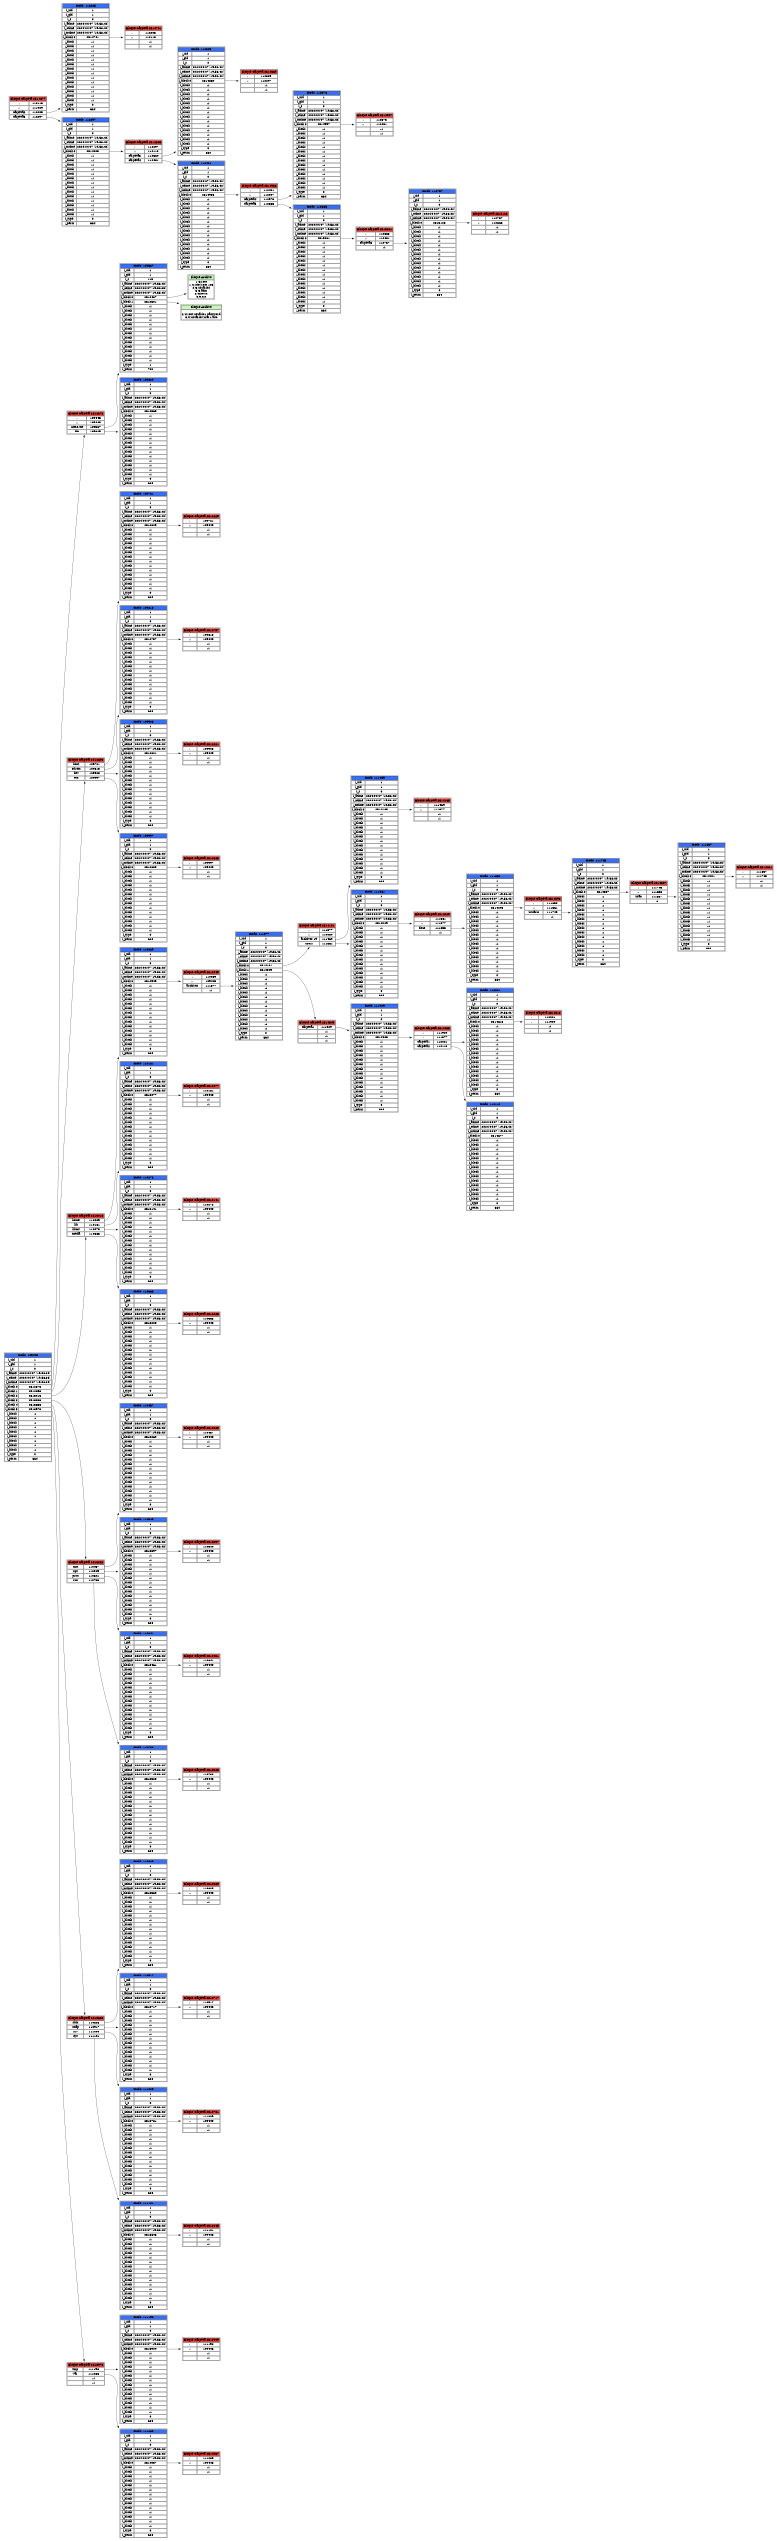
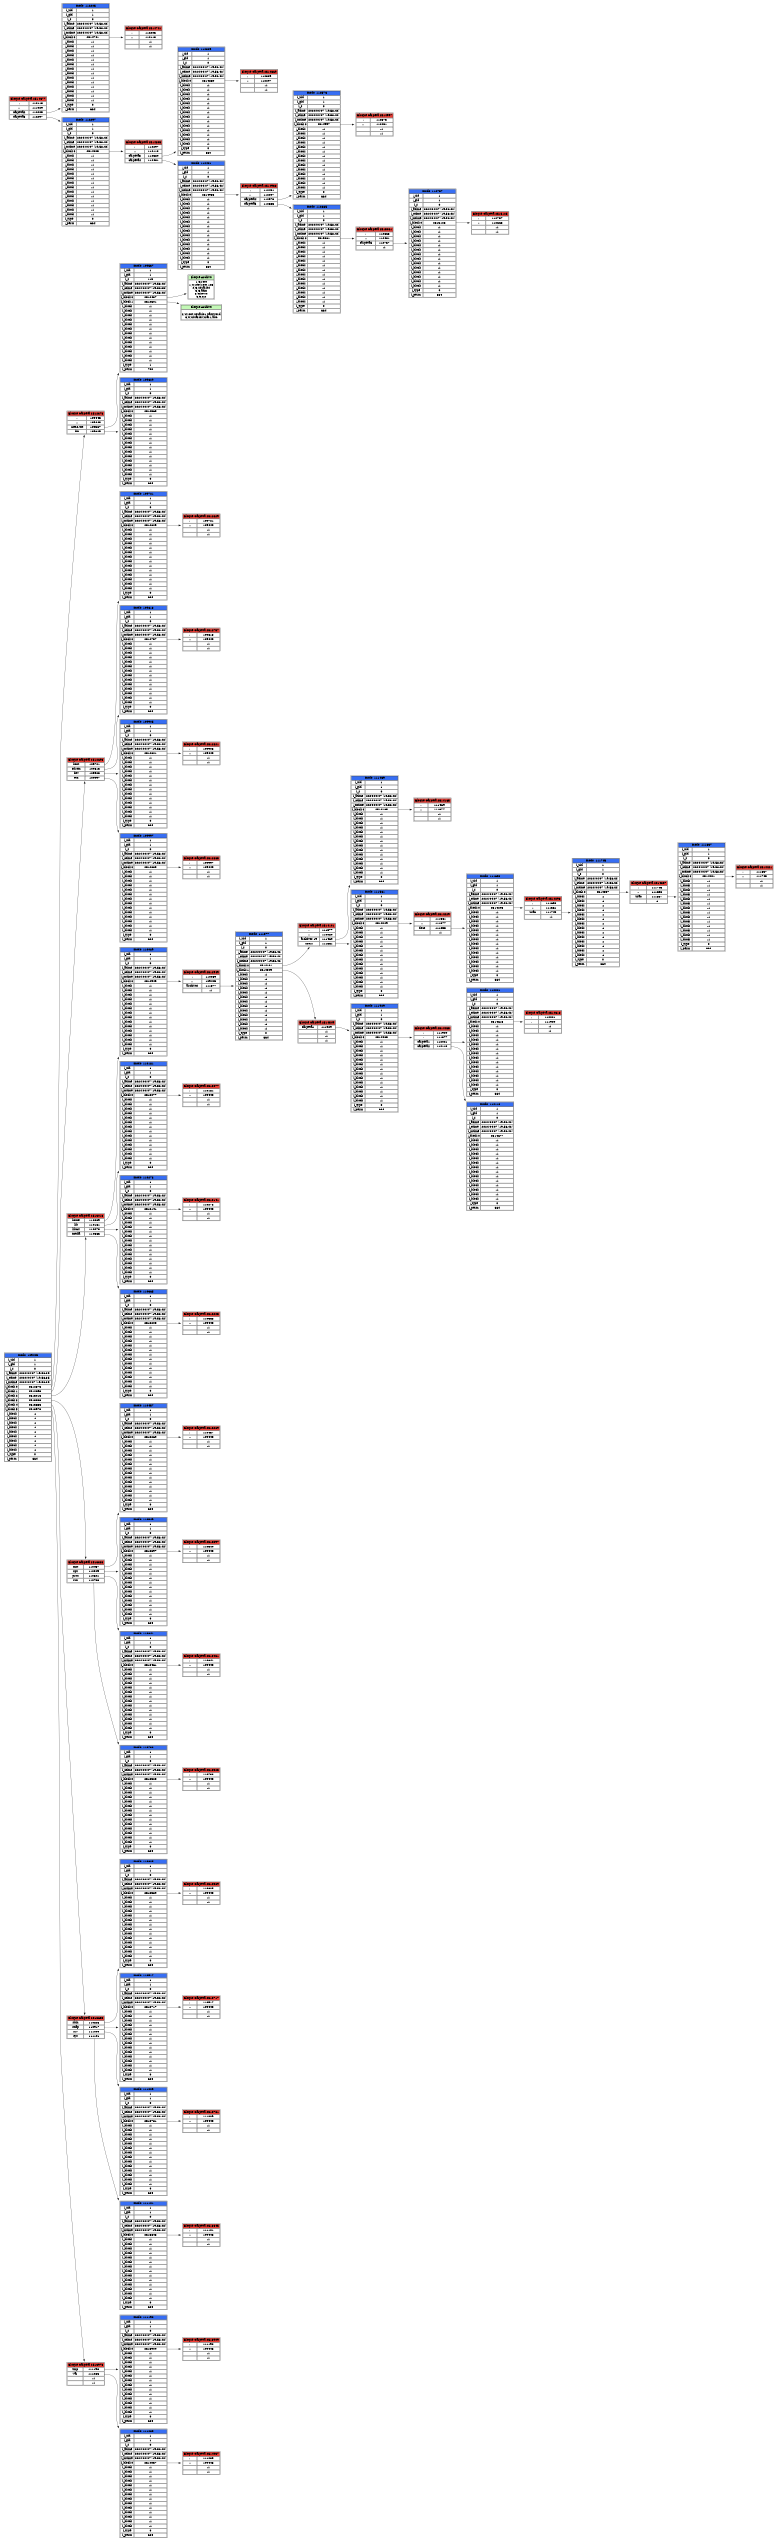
(534, 912) -> (533, 912)
